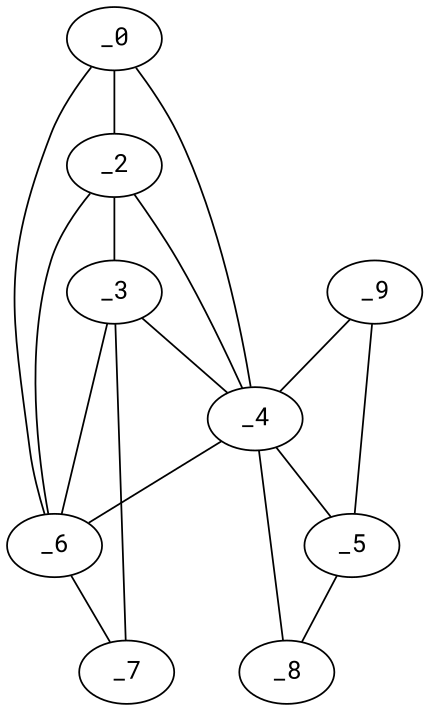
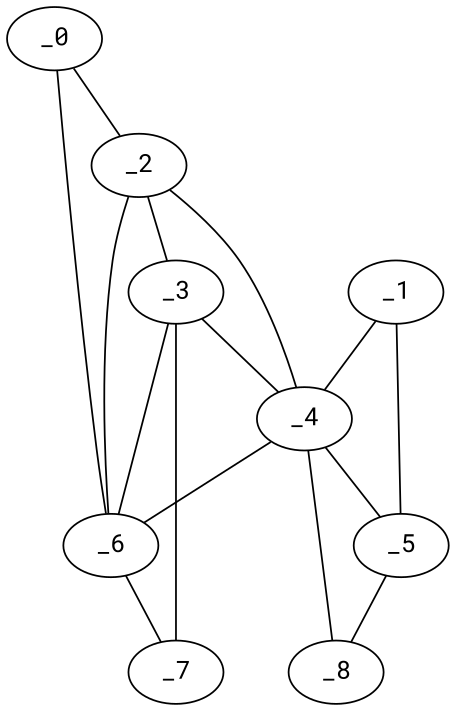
(211, 220) -> none
(375, 292) -> (396, 292)
